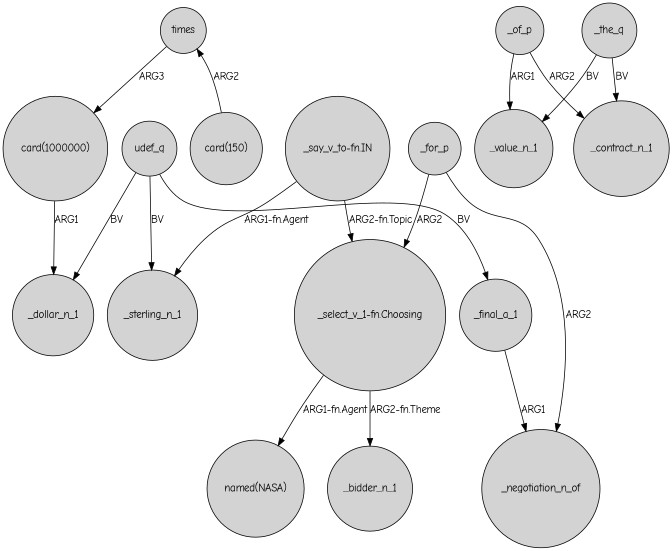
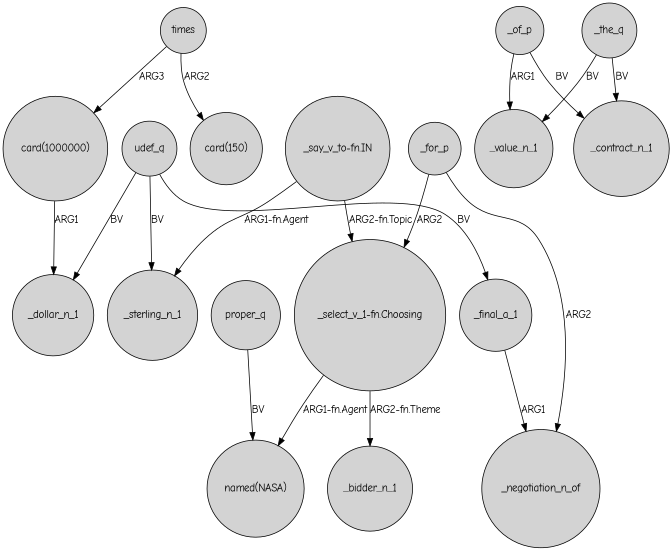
(562, 77) -> (562, 77)
(214, 83) -> (185, 85)
none -> (246, 315)
